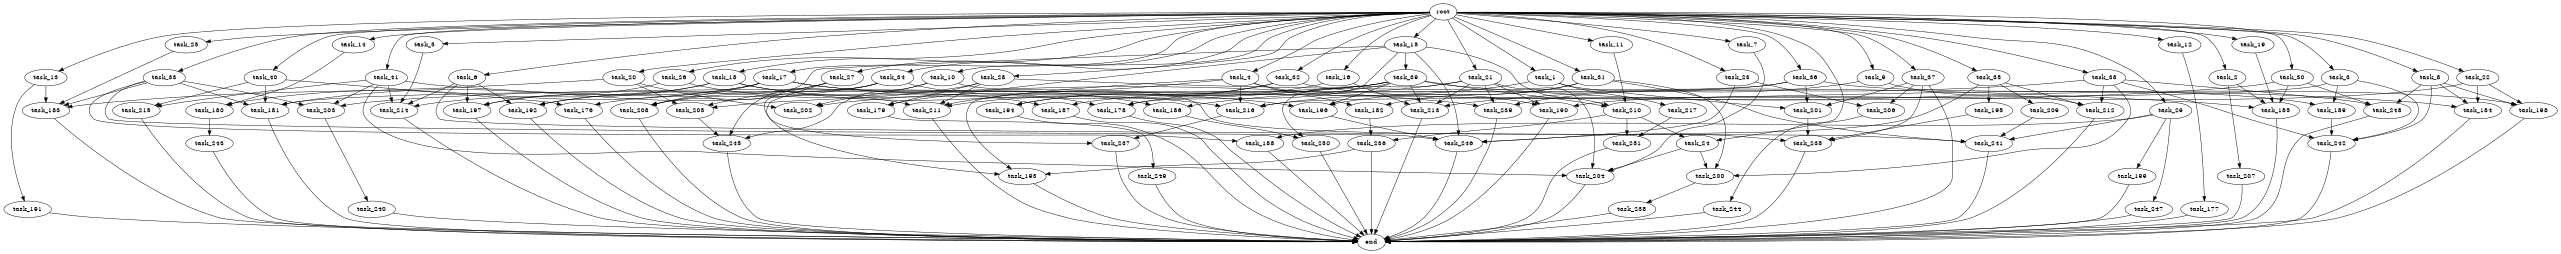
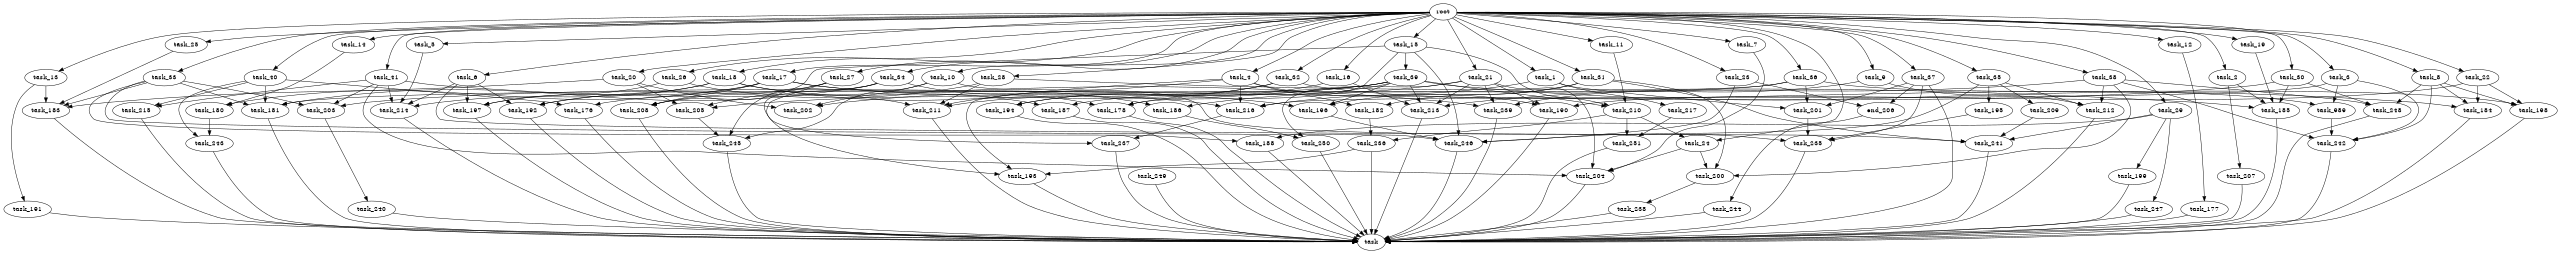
none -> (179, 107)
(871, 111) -> none
(1881, 111) -> (1881, 111)
(2332, 111) -> (2332, 111)
(1372, 242) -> (1372, 242)
